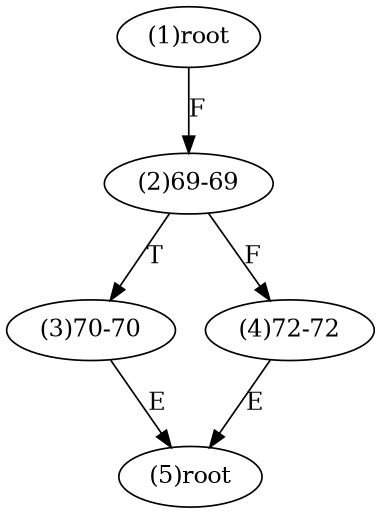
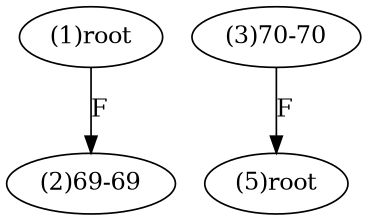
(145, 250) -> none
(290, 330) -> none
(158, 403) -> (285, 110)
